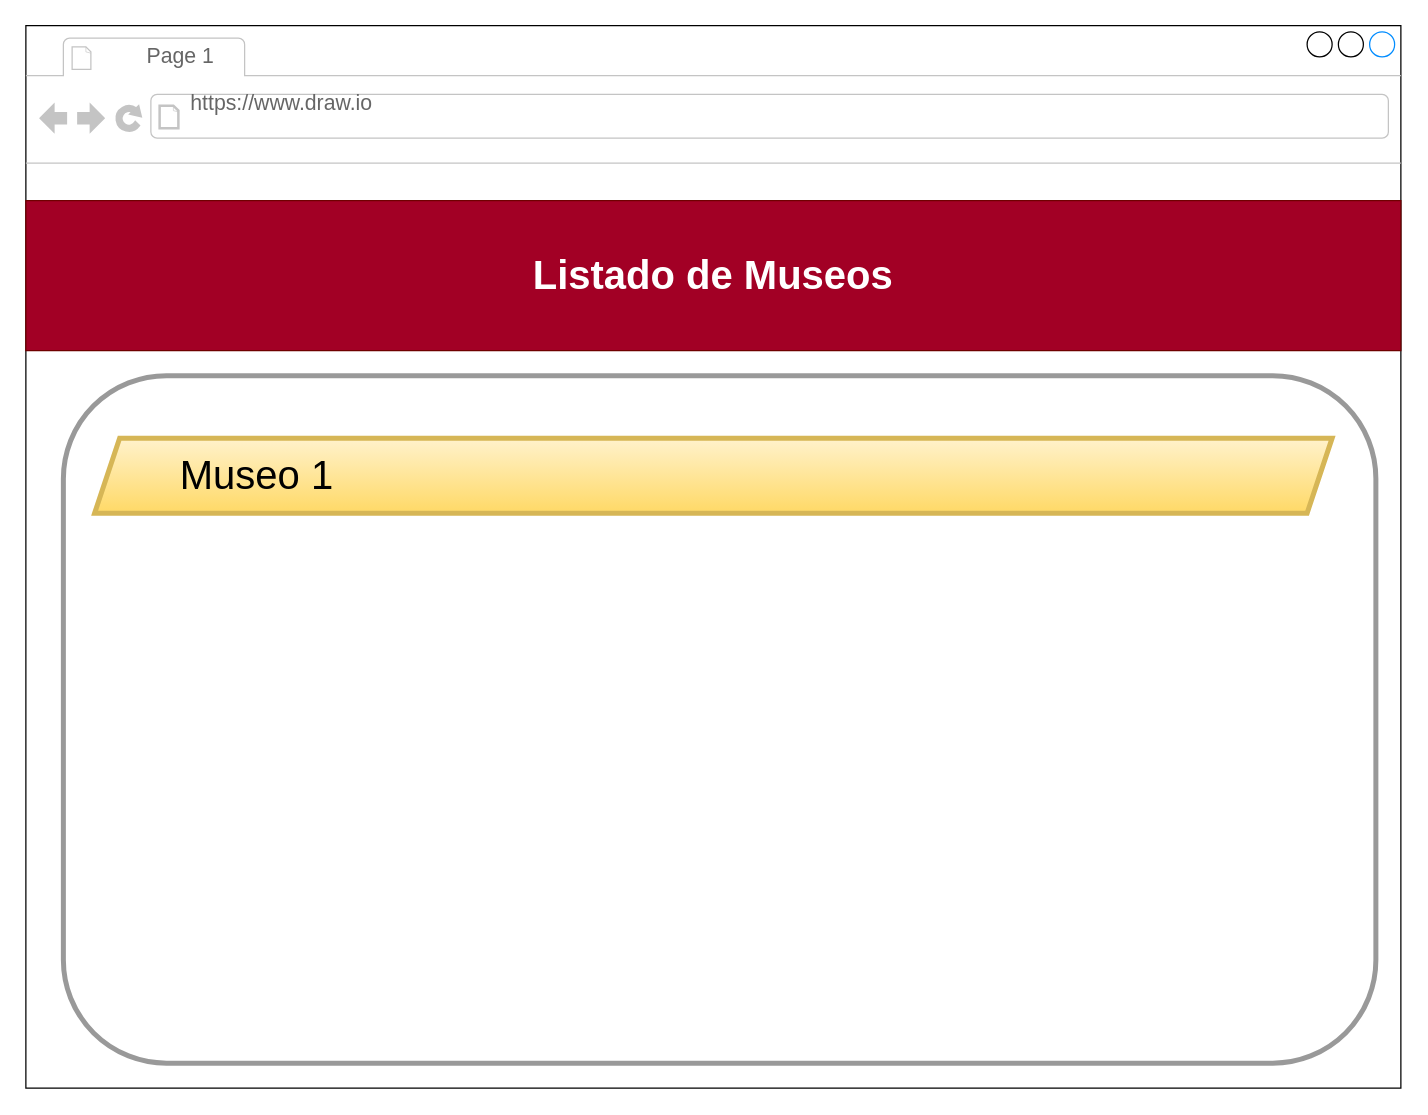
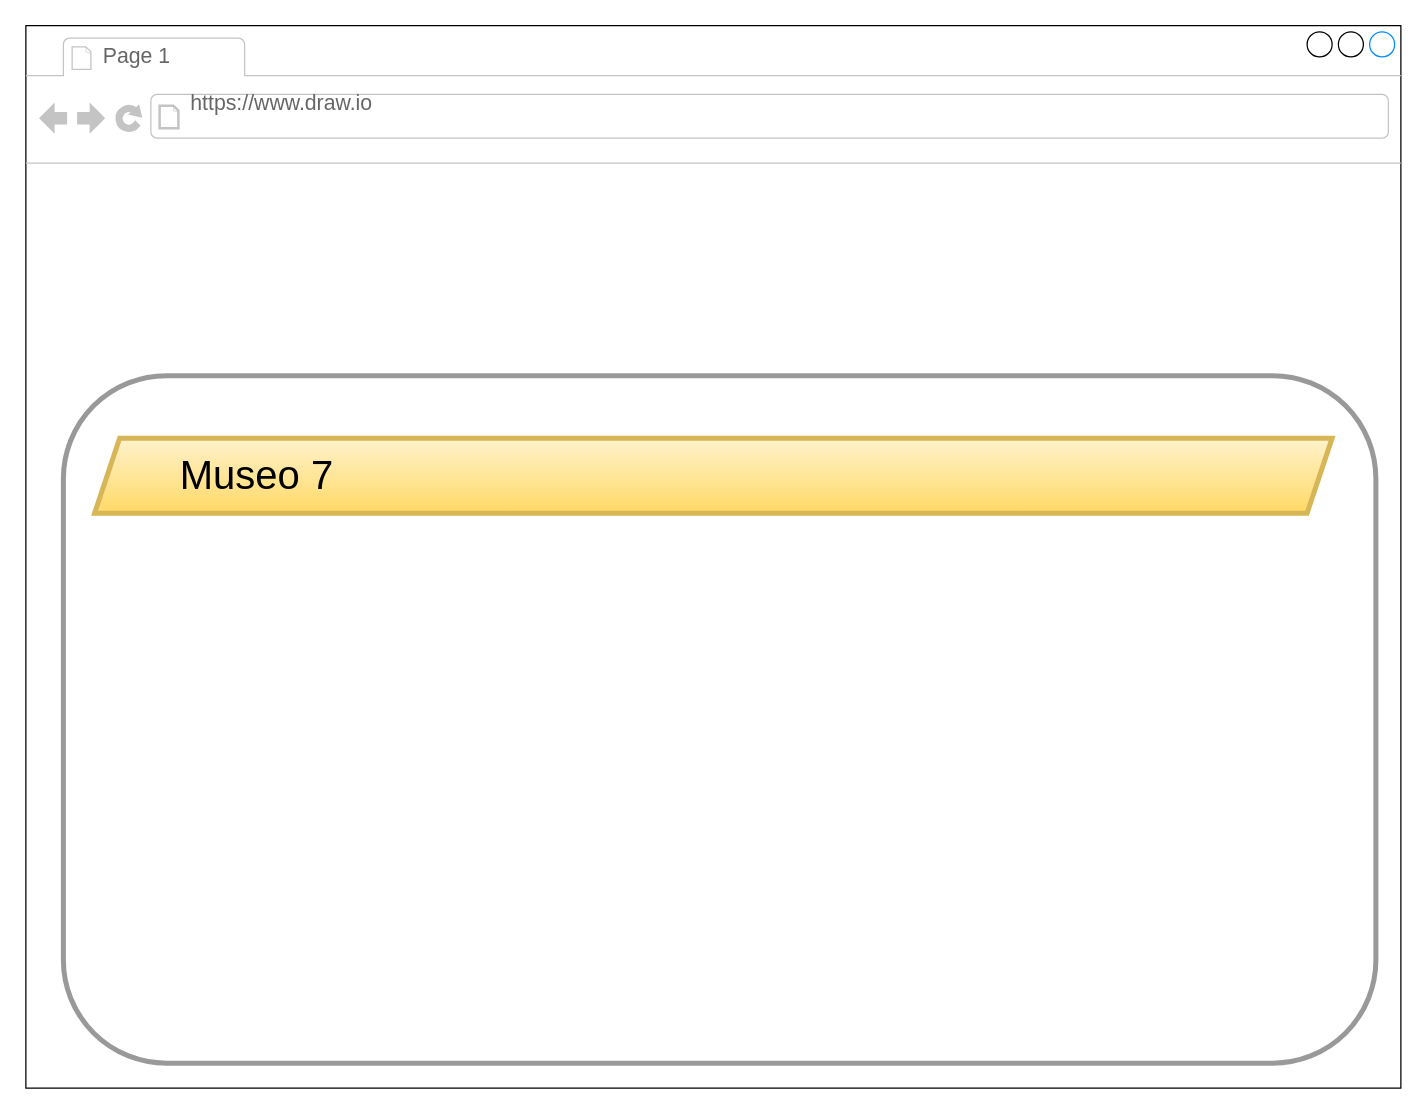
(213, 57) -> (169, 57)
(713, 276) -> none
(257, 476) -> (257, 476)
